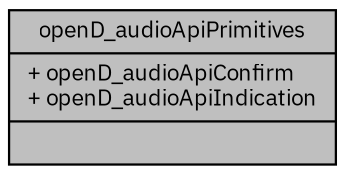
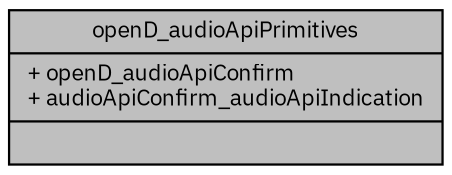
(172, 99) -> (226, 99)
